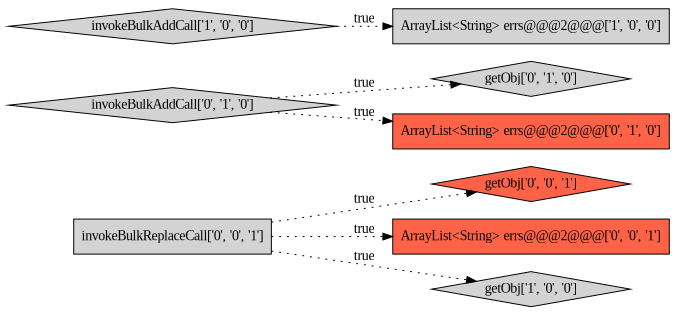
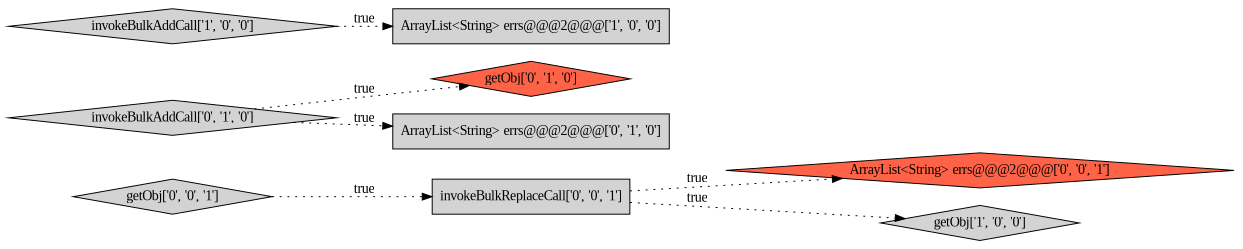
(531, 79) -> (531, 79)
(531, 131) -> (531, 131)
(531, 184) -> (173, 197)
(369, 208) -> (347, 197)
(531, 237) -> (980, 170)
